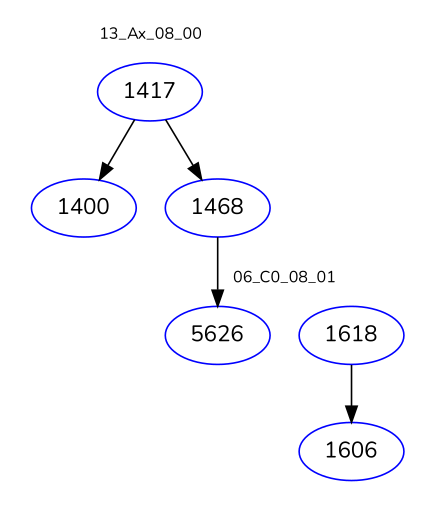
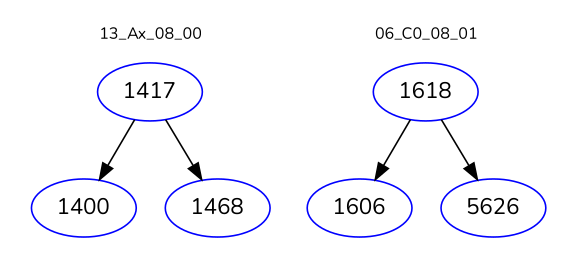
(218, 273) -> (455, 143)
